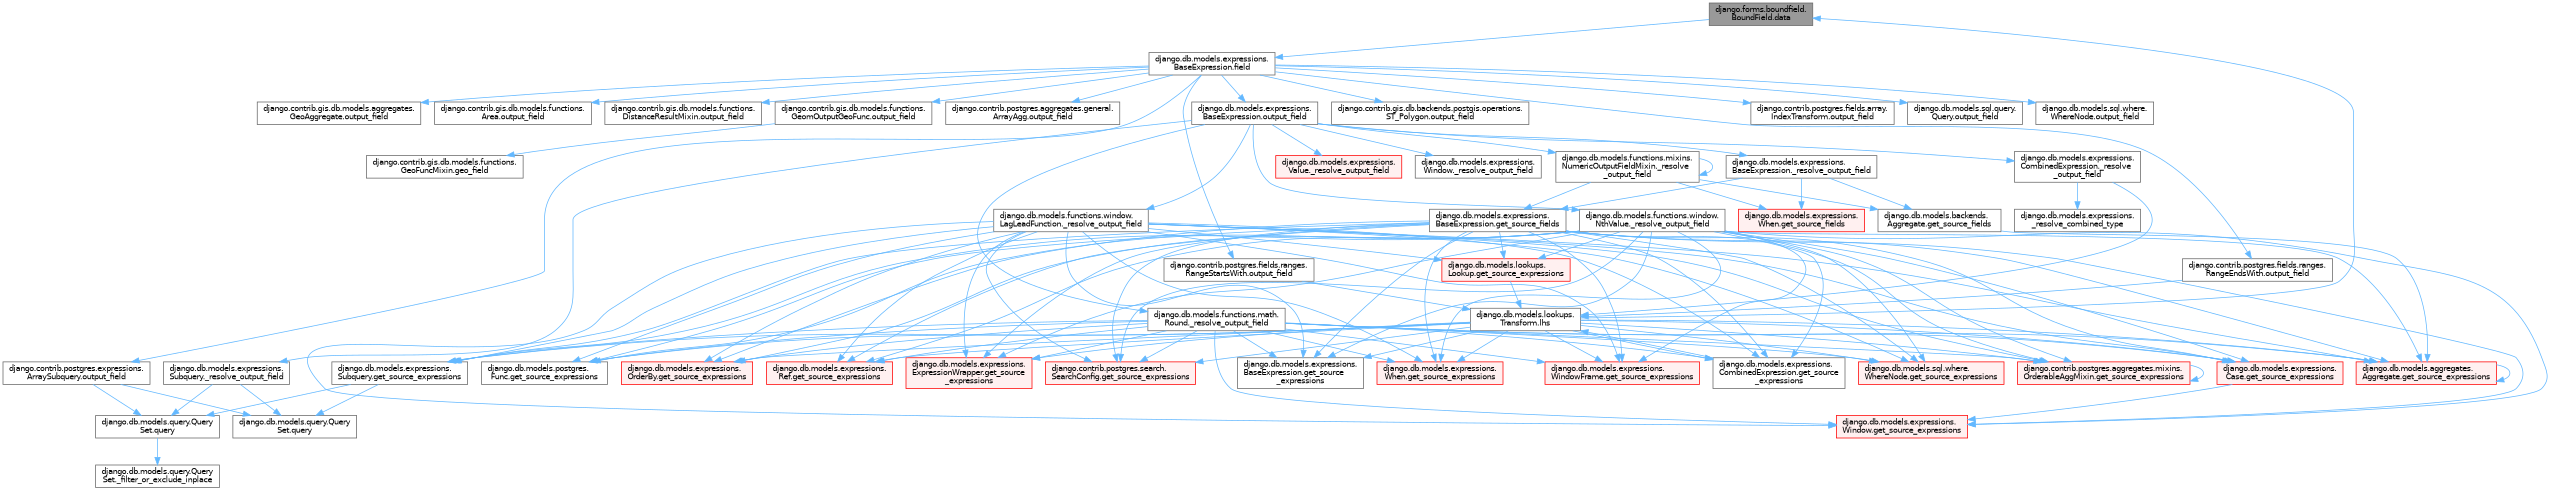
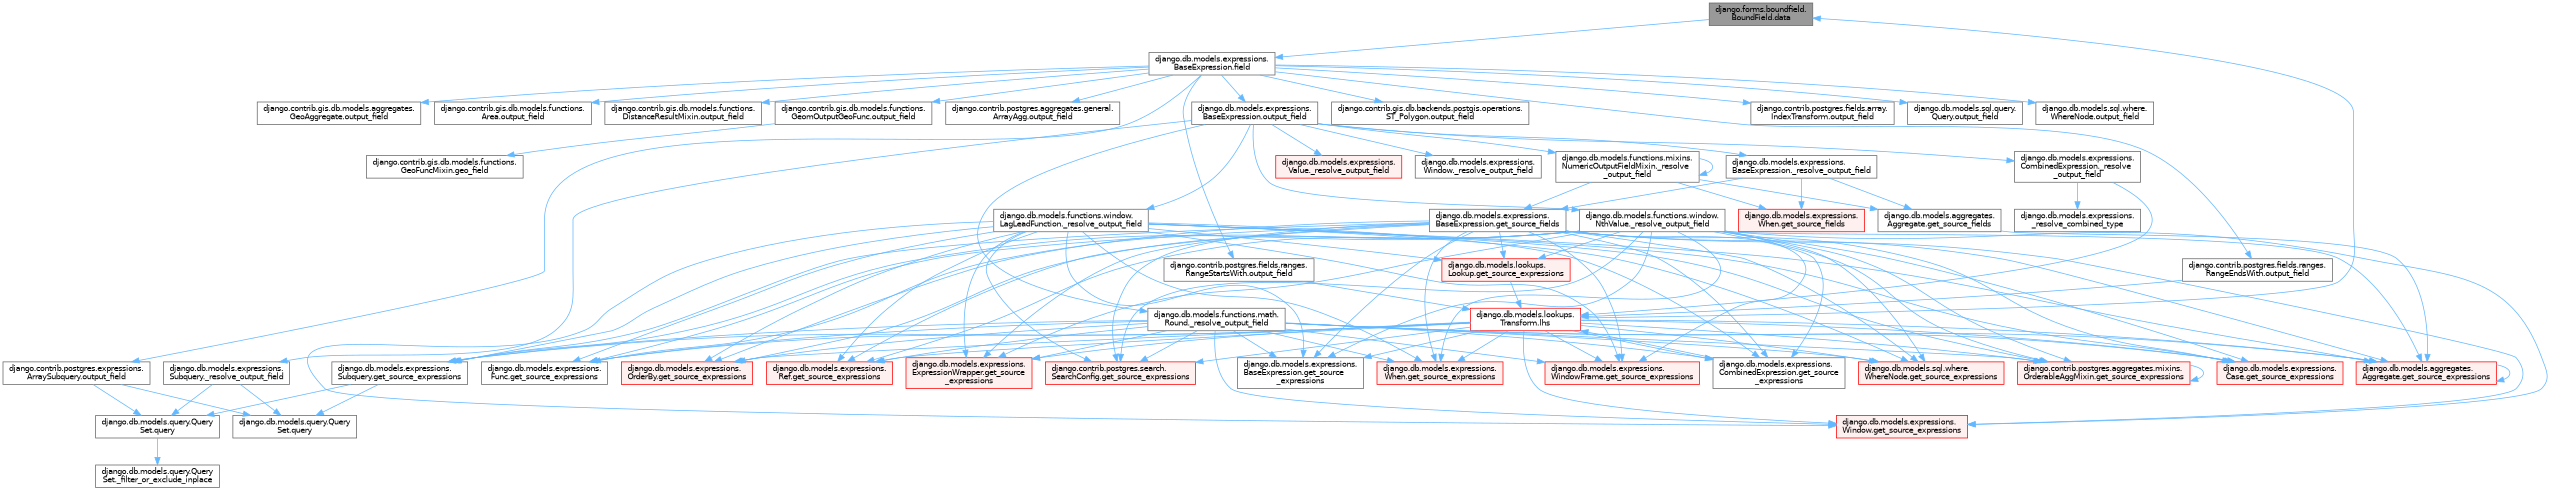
(1940, 220) -> (1940, 220)
(1526, 320) -> (1526, 320)
(544, 373) -> (544, 373)
(2104, 404) -> (1652, 411)
